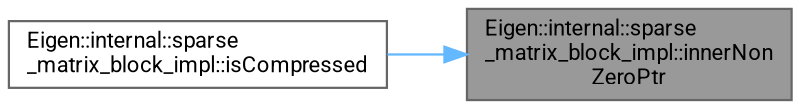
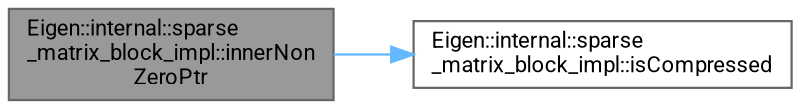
(416, 54) -> (362, 54)
